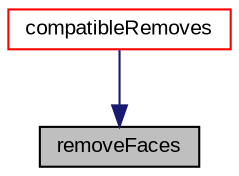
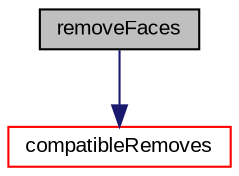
(120, 78) -> (120, 78)
